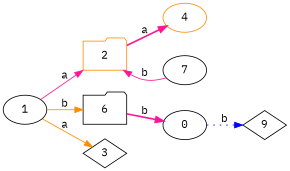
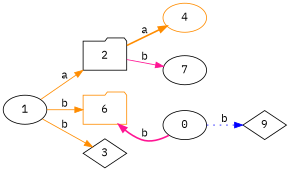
(143, 38) -> (143, 38)
(105, 56) -> (105, 56)
(148, 80) -> (141, 62)
(58, 87) -> (58, 87)
(105, 110) -> (105, 110)
(141, 117) -> (146, 141)
(65, 125) -> (65, 125)
